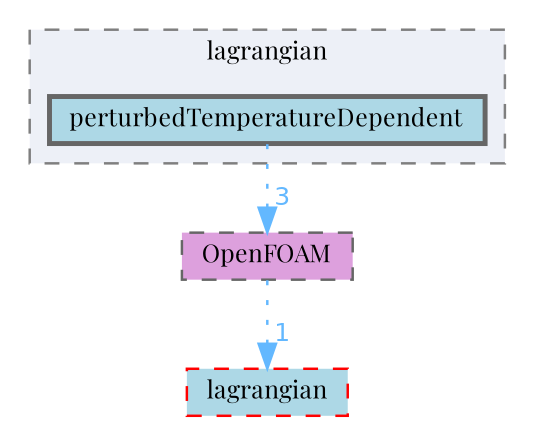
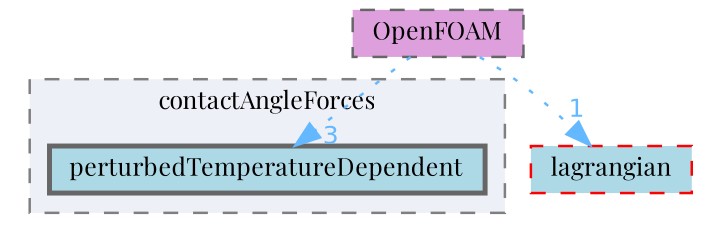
(267, 53) -> (267, 103)
(267, 179) -> (360, 96)
